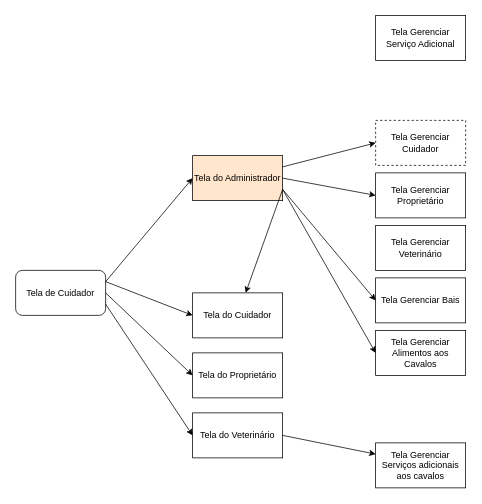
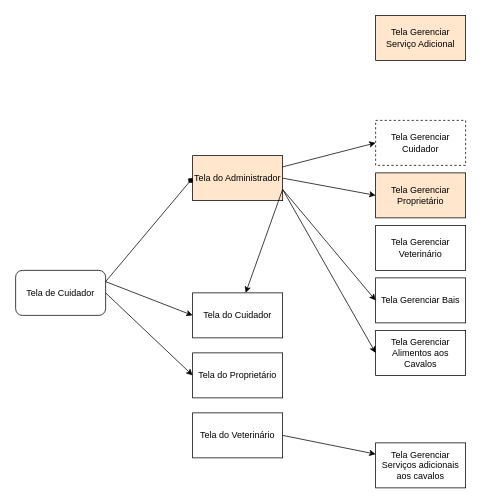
(420, 38) -> (420, 38)
(189, 183) -> (188, 183)
(420, 195) -> (420, 195)
(148, 368) -> none
